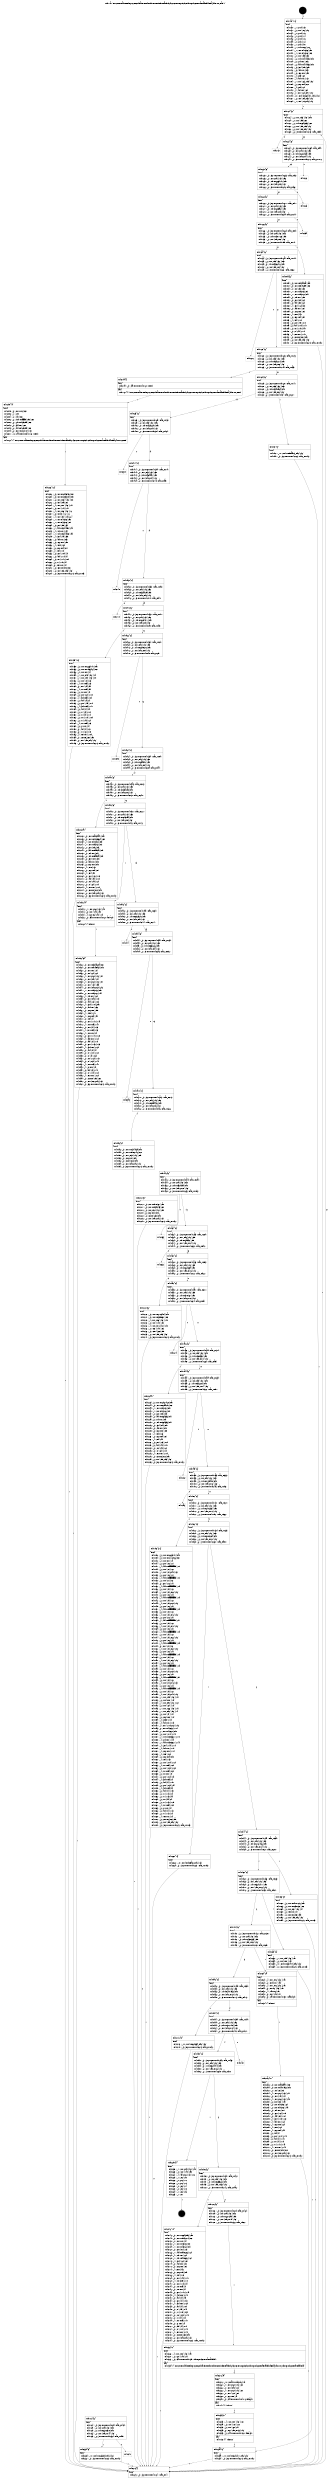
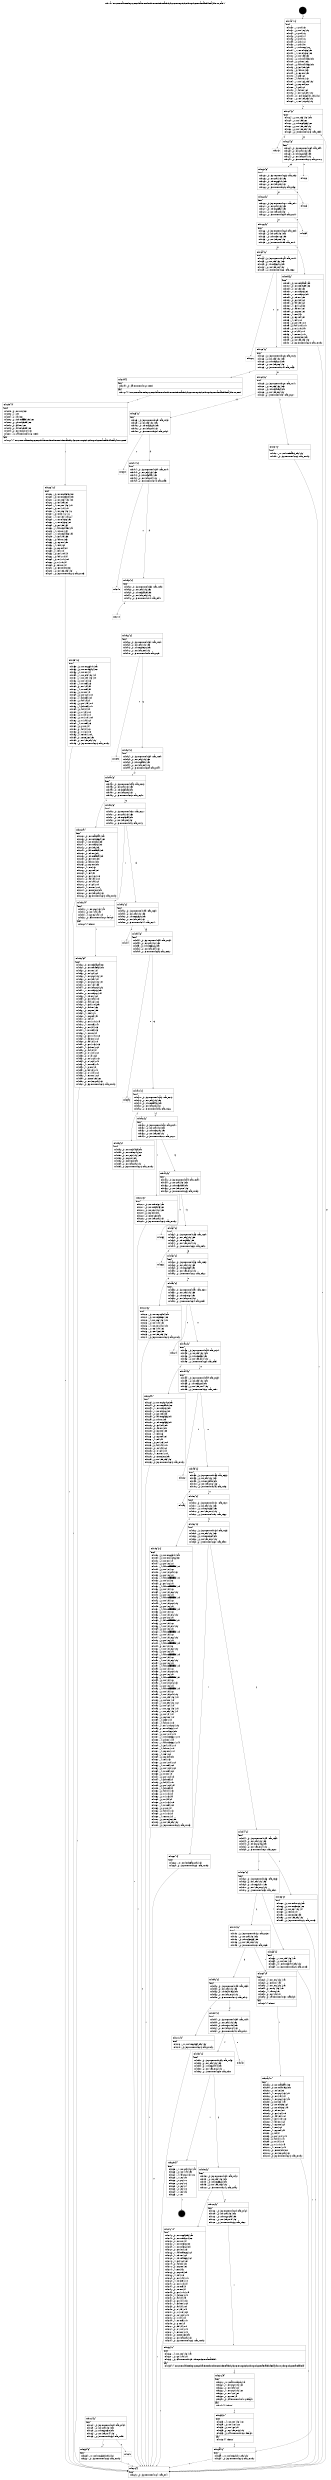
(143, 617) -> none
none -> (157, 1128)
